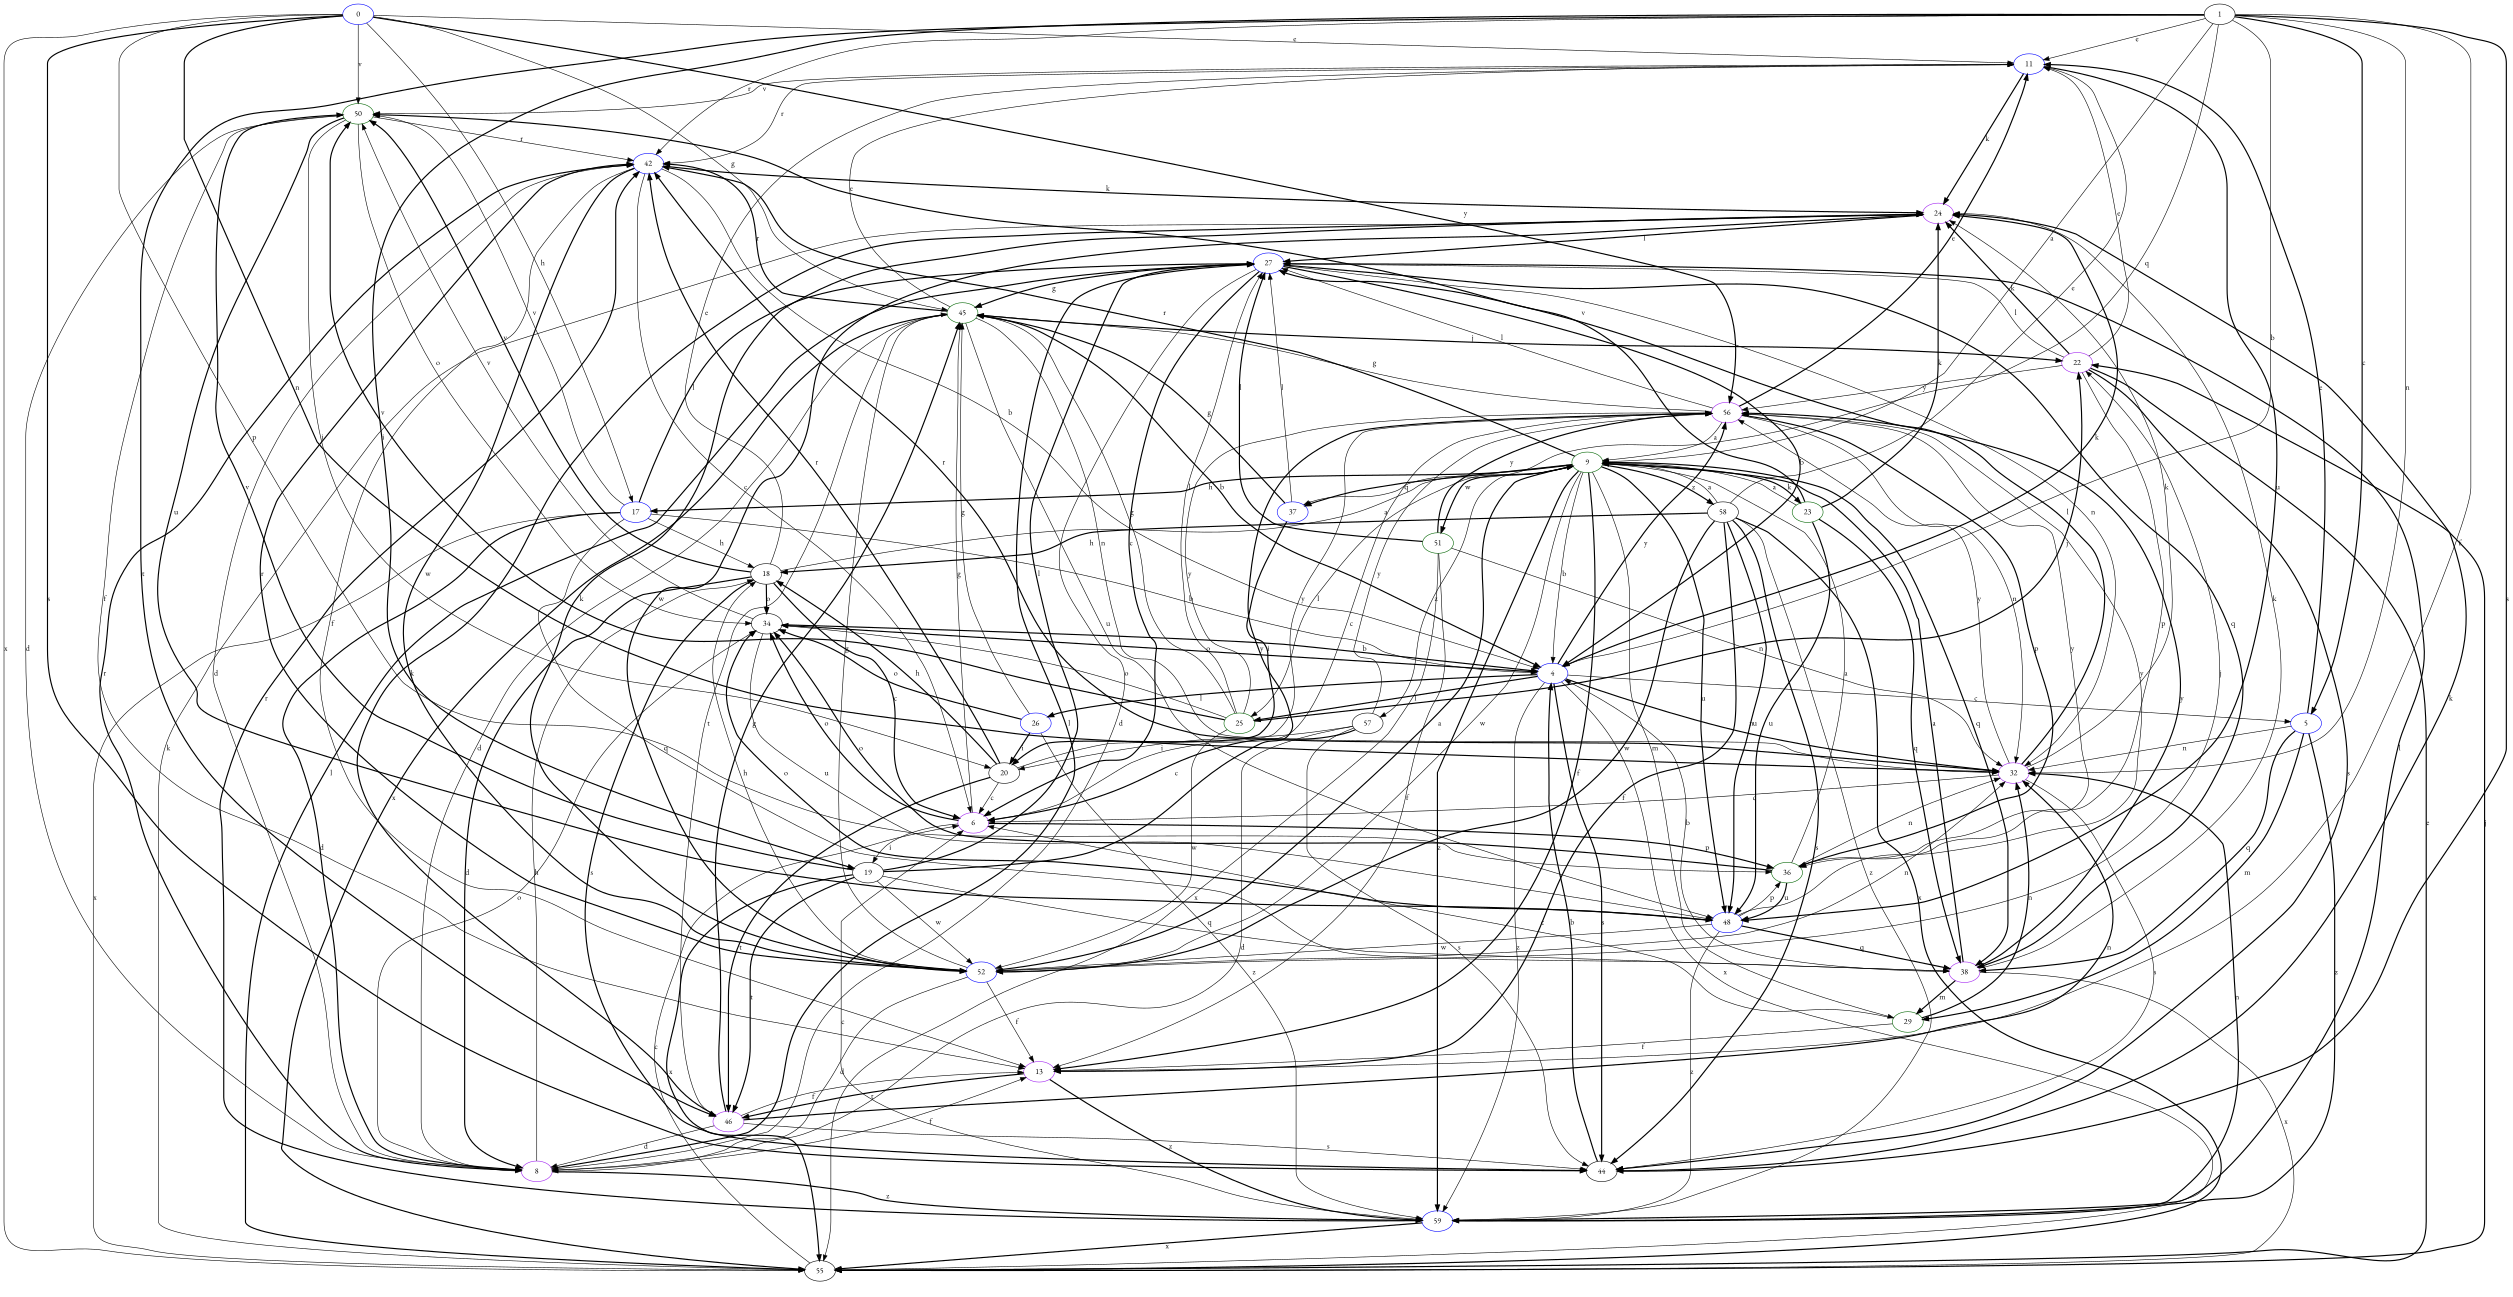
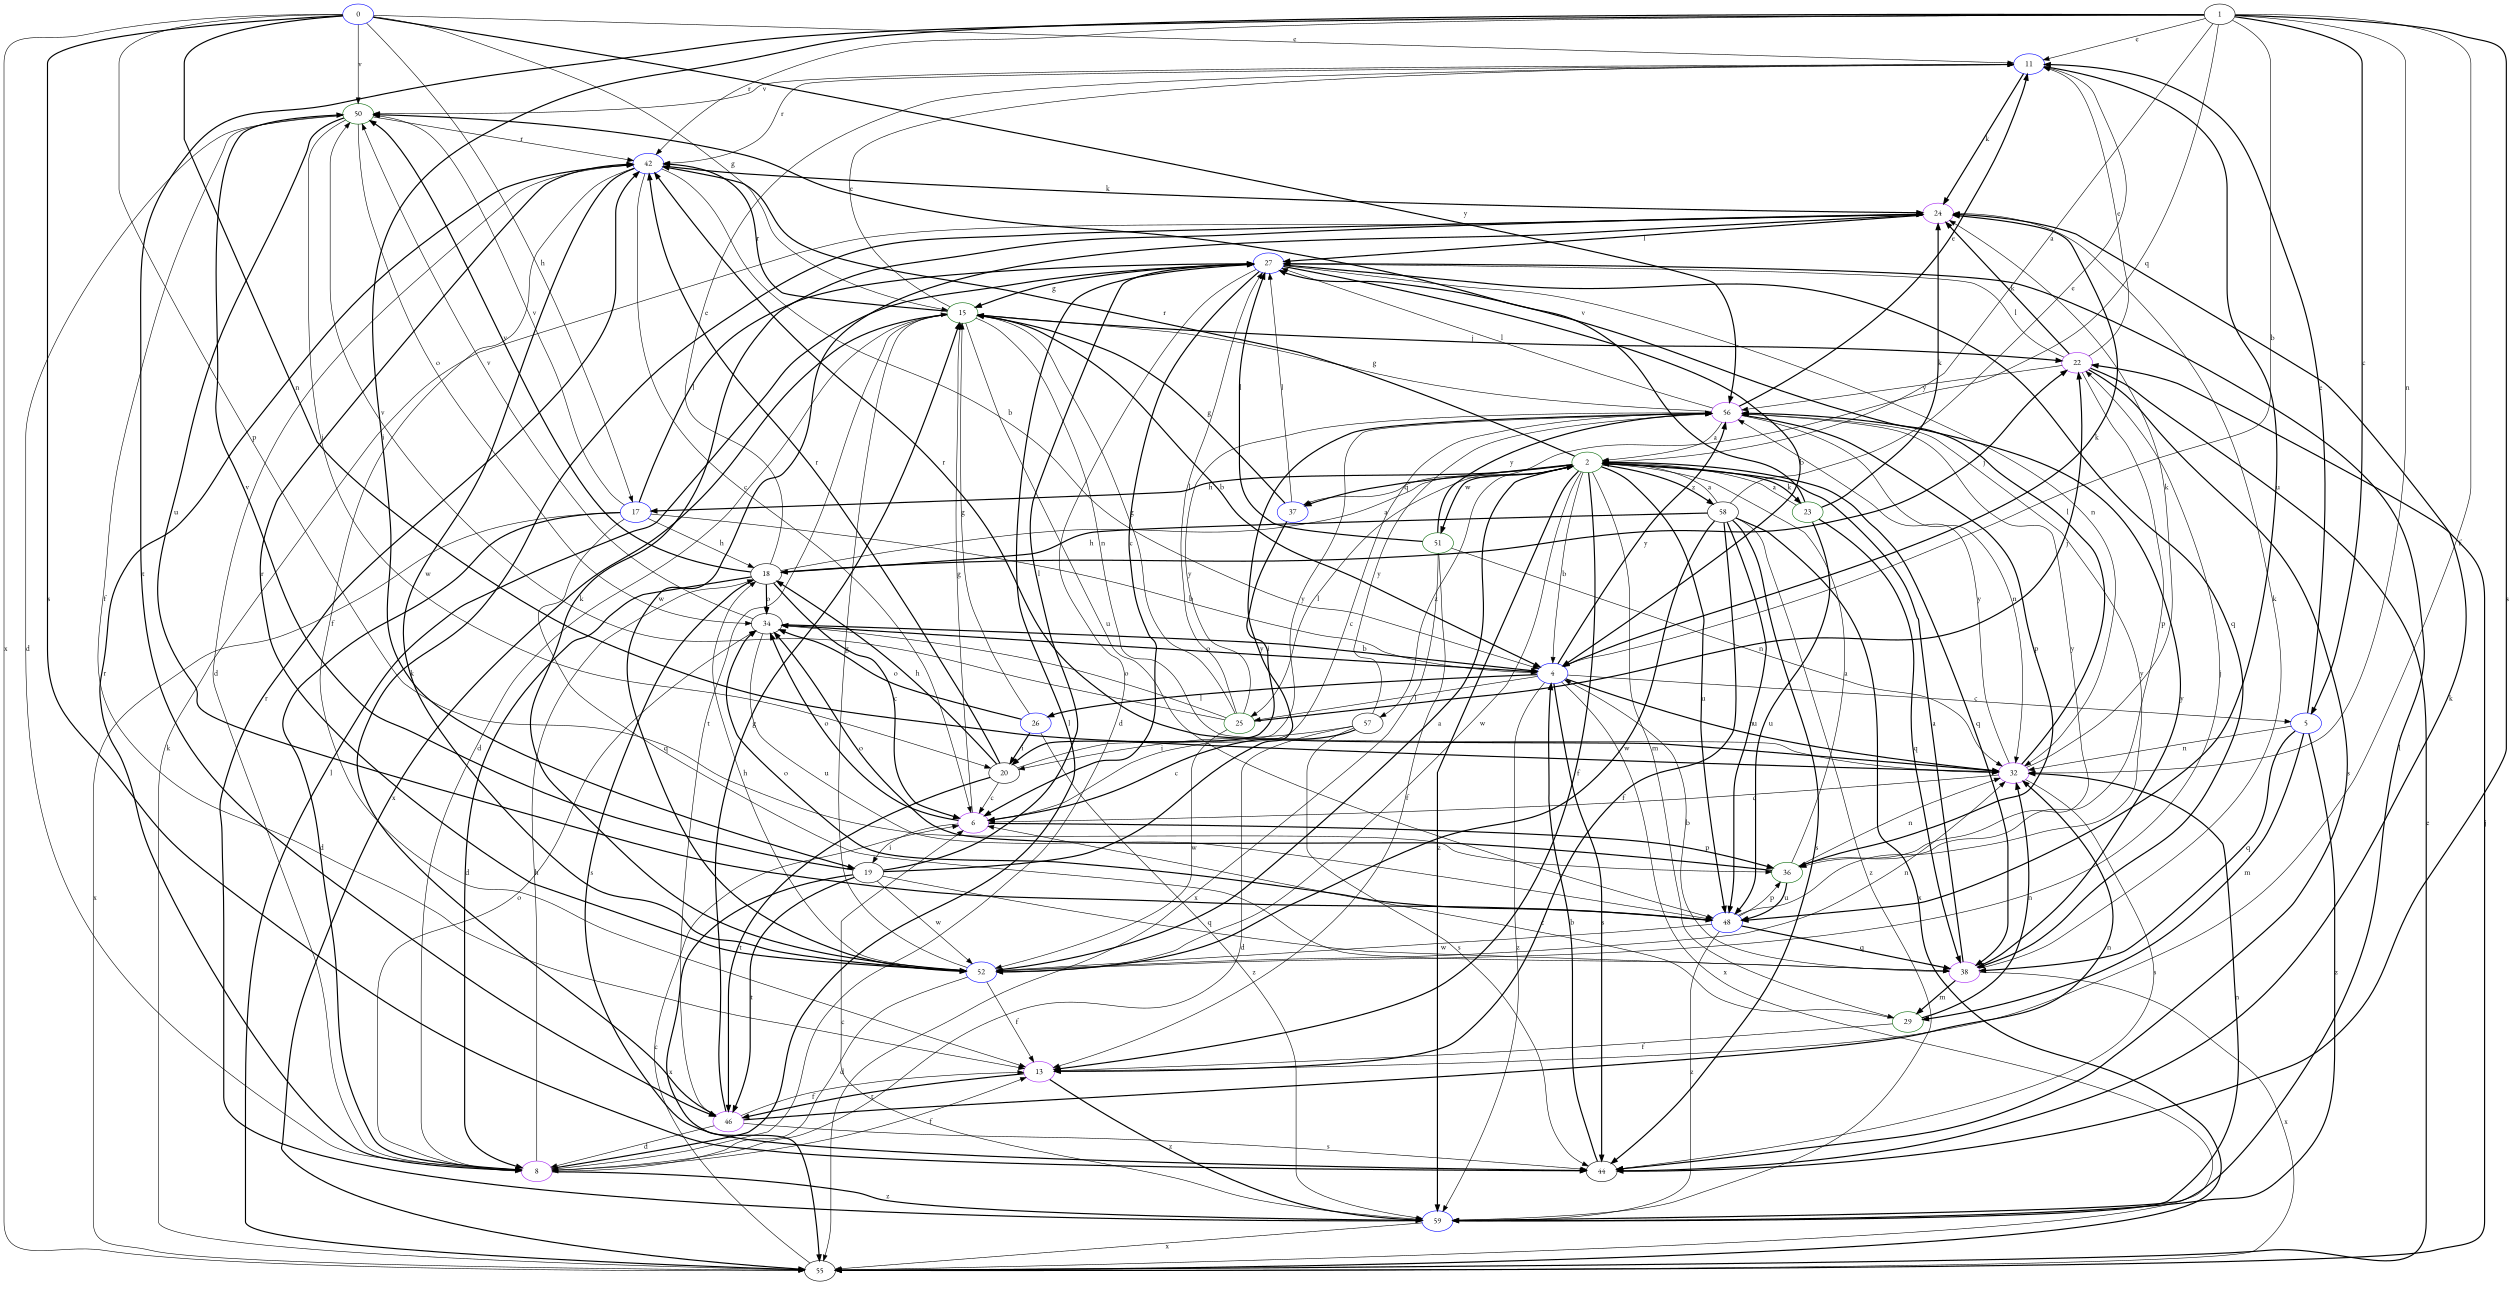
(962, 313) -> (962, 313)
(1587, 462) -> (1587, 462)
none -> (1447, 554)
(613, 625) -> (613, 625)
(1392, 699) -> (1392, 699)
(1132, 1246) -> (1132, 1246)
